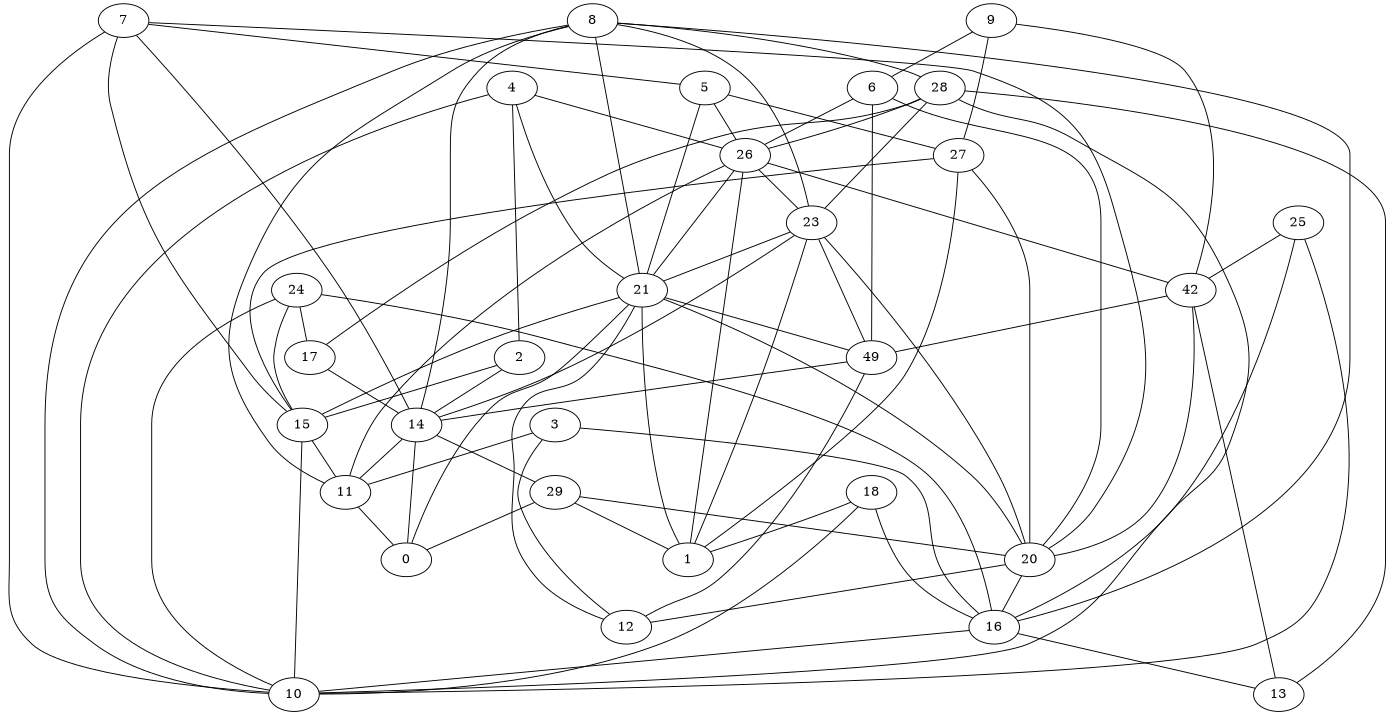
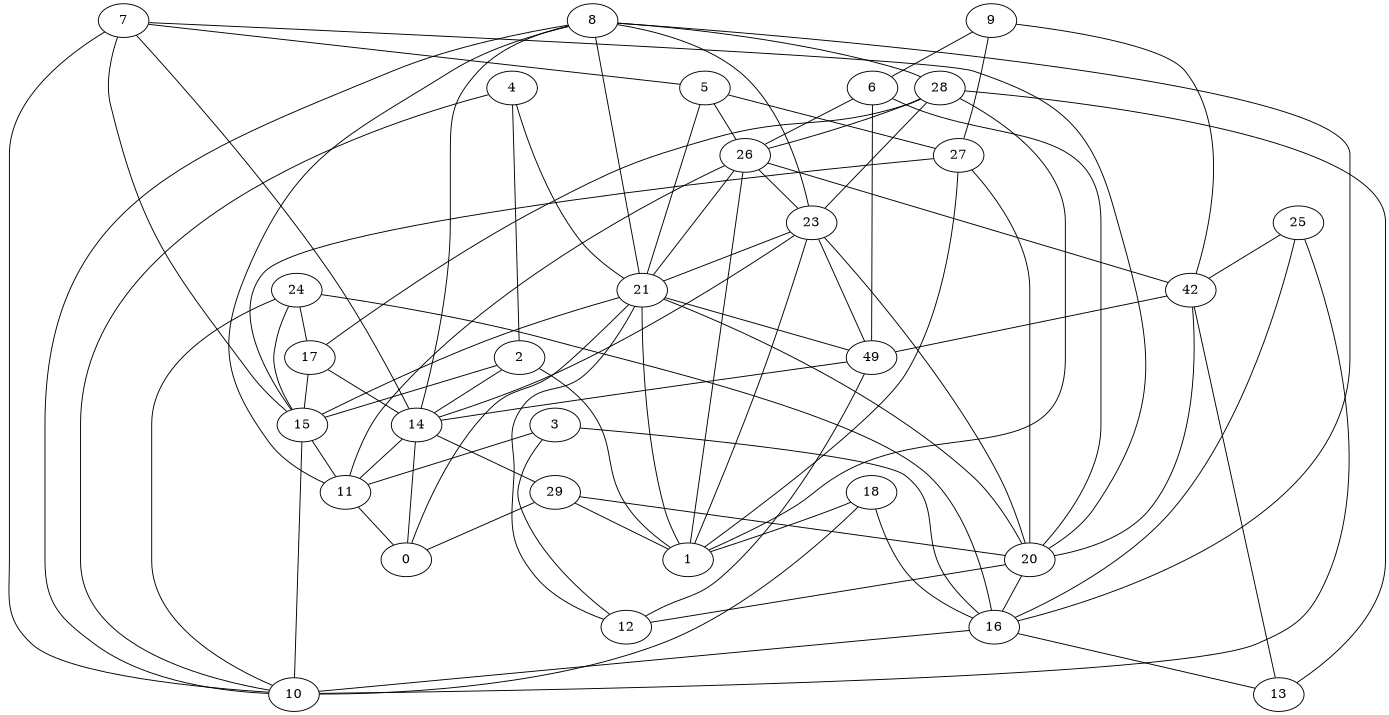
(629, 122) -> none
none -> (306, 391)
none -> (609, 455)
(1065, 624) -> (1045, 414)
